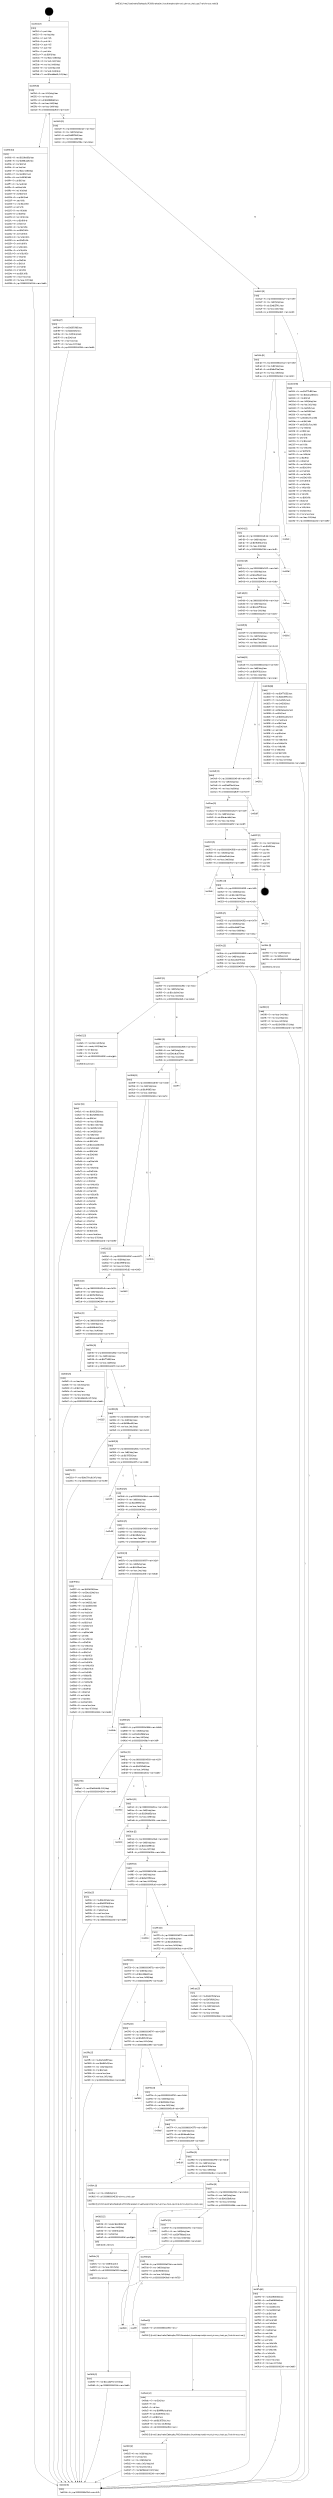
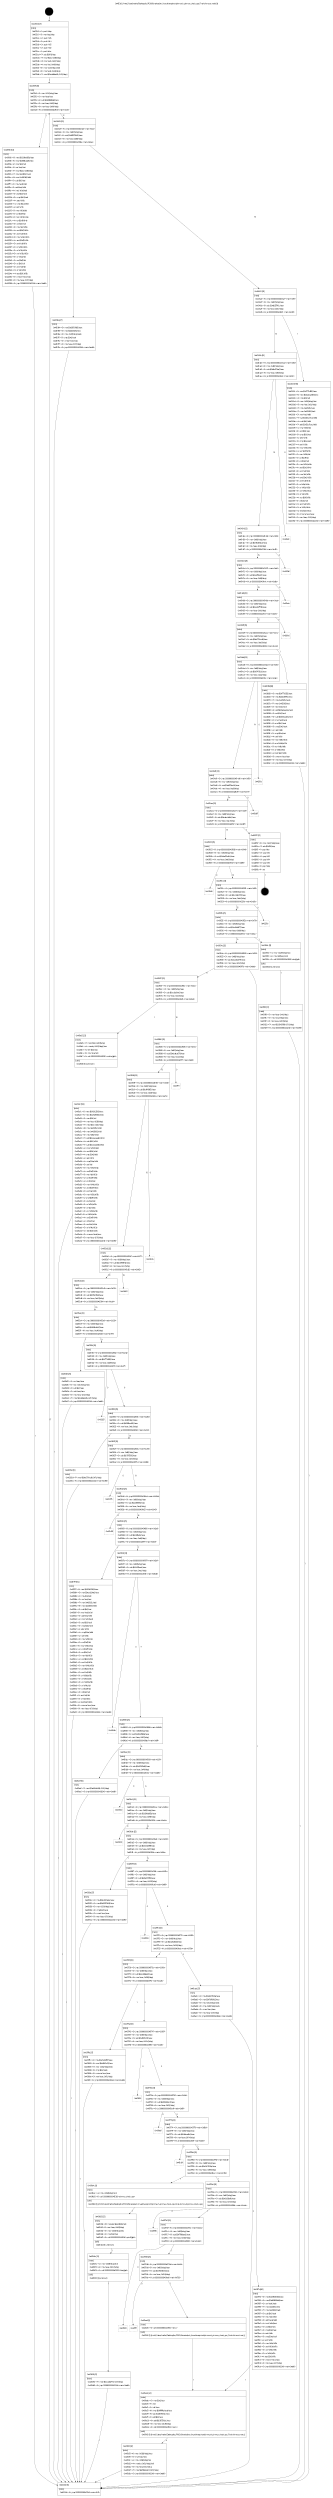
none -> (258, 651)
(123, 2298) -> (178, 2299)
(235, 2483) -> (240, 2377)
